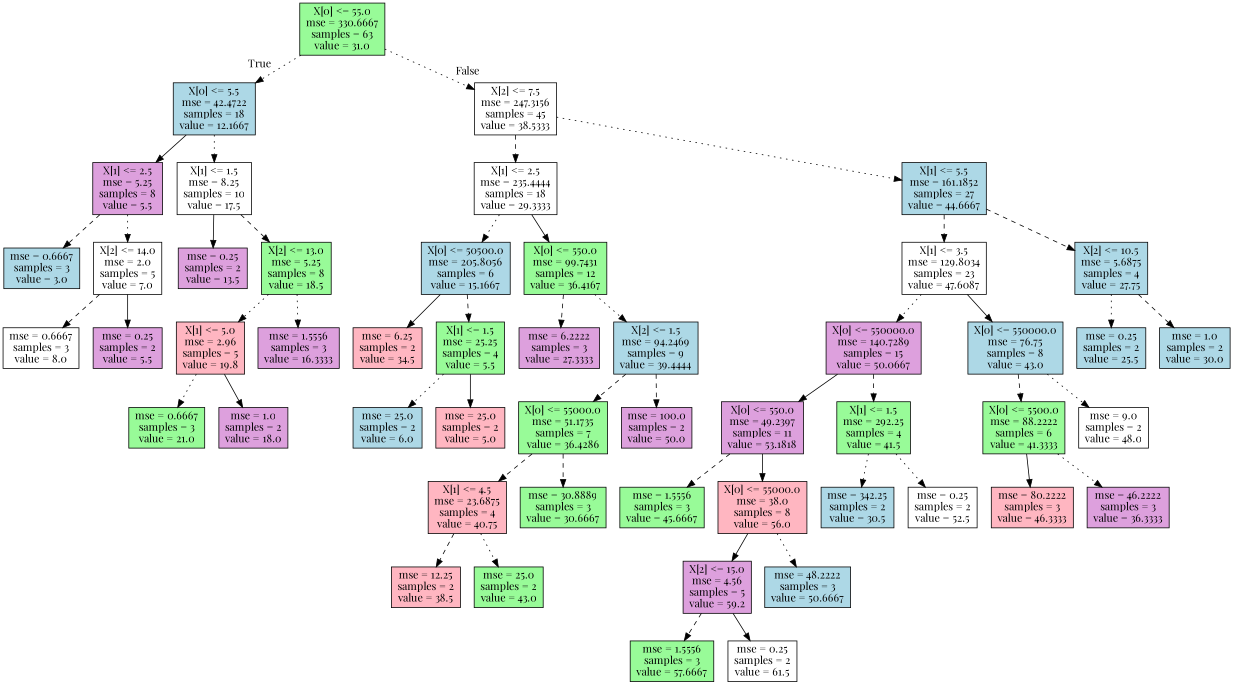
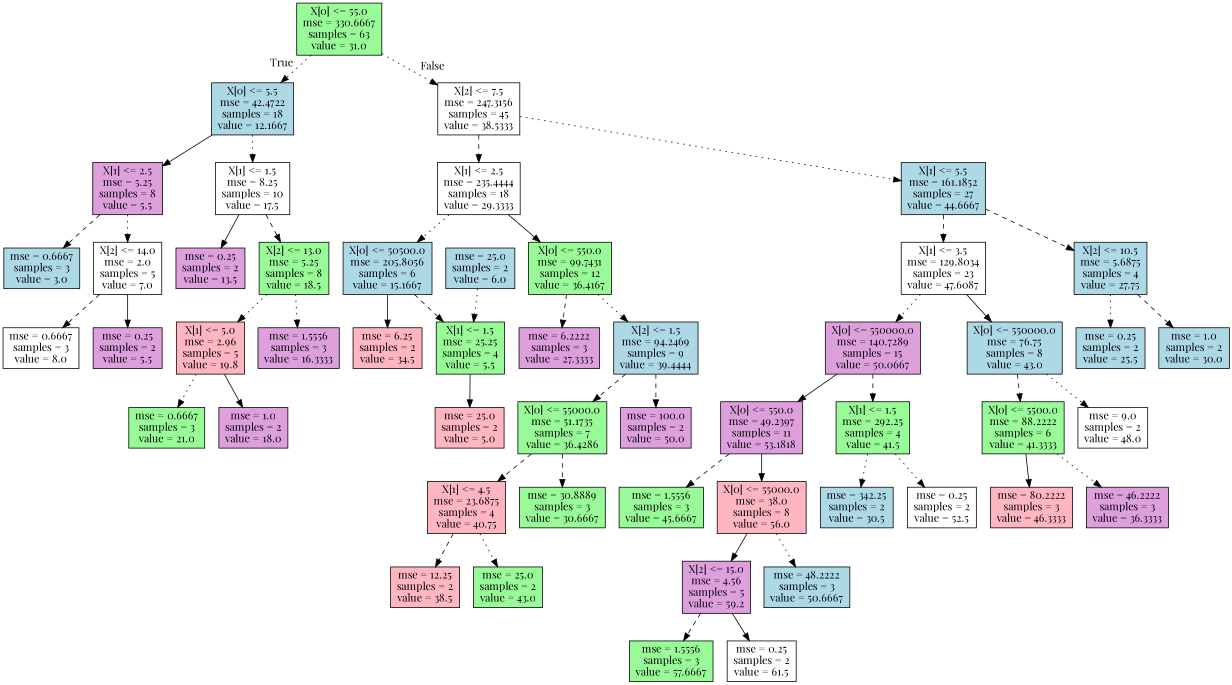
(429, 388) -> (476, 302)
